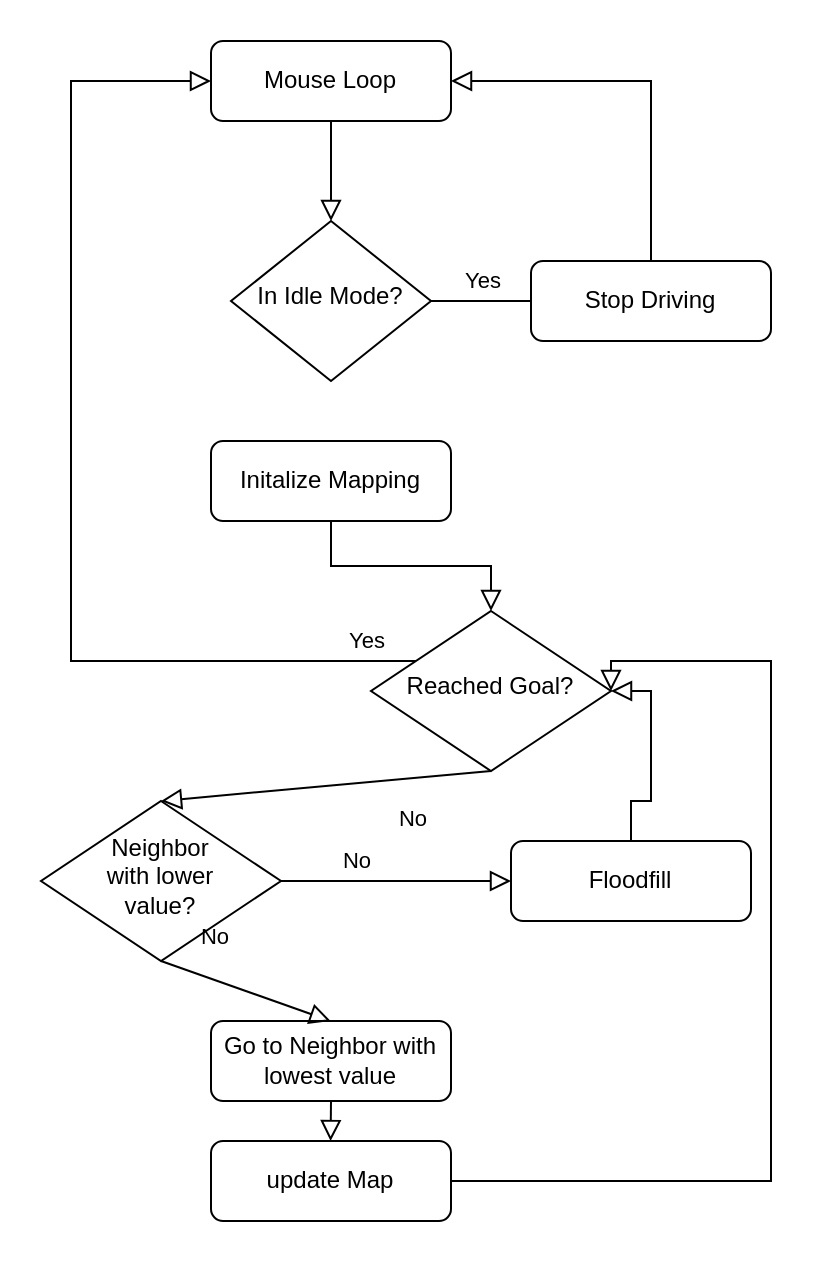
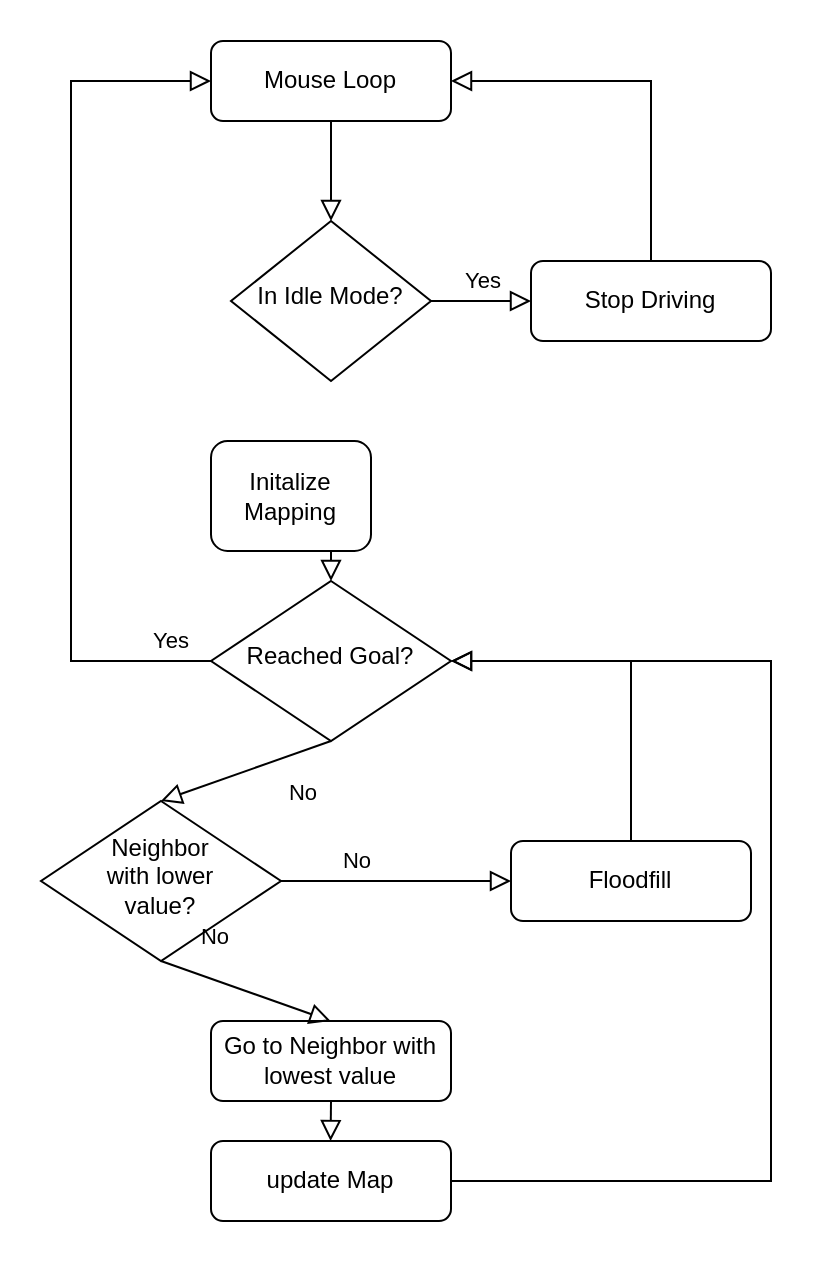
(518, 301) -> (509, 301)
(331, 481) -> (291, 496)
(491, 691) -> (331, 661)
